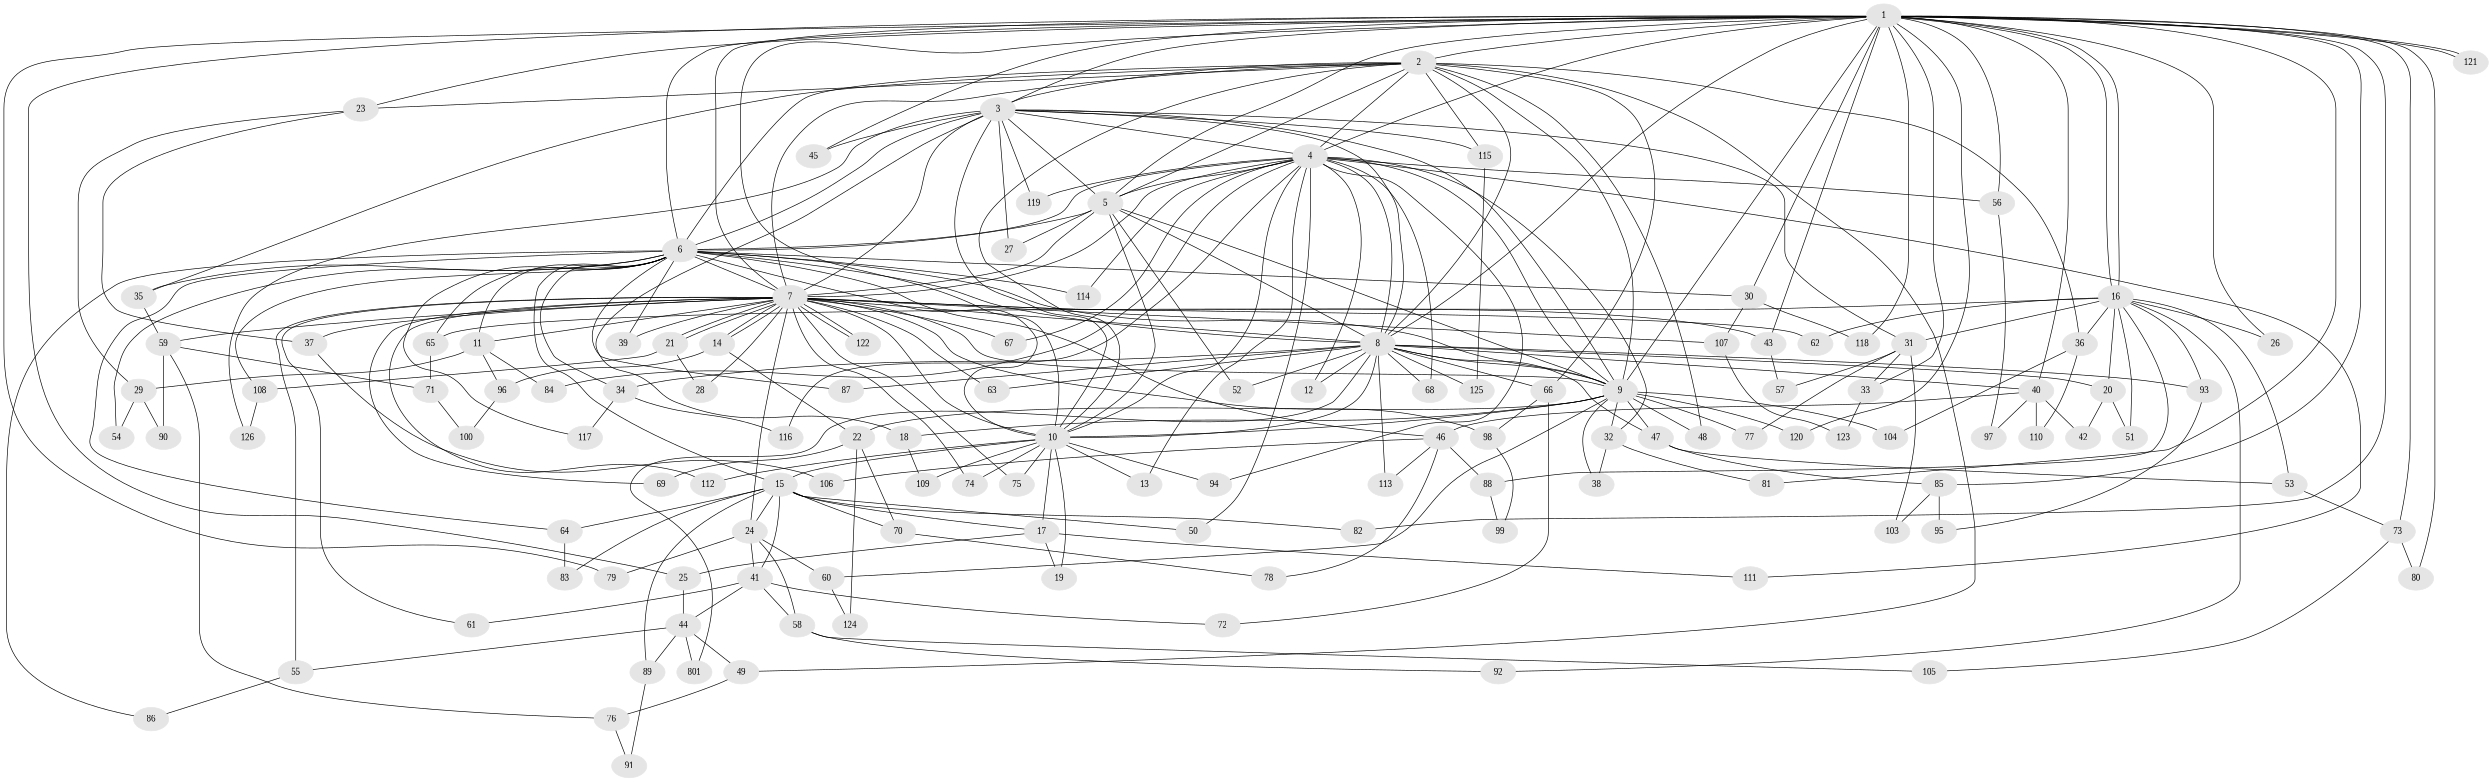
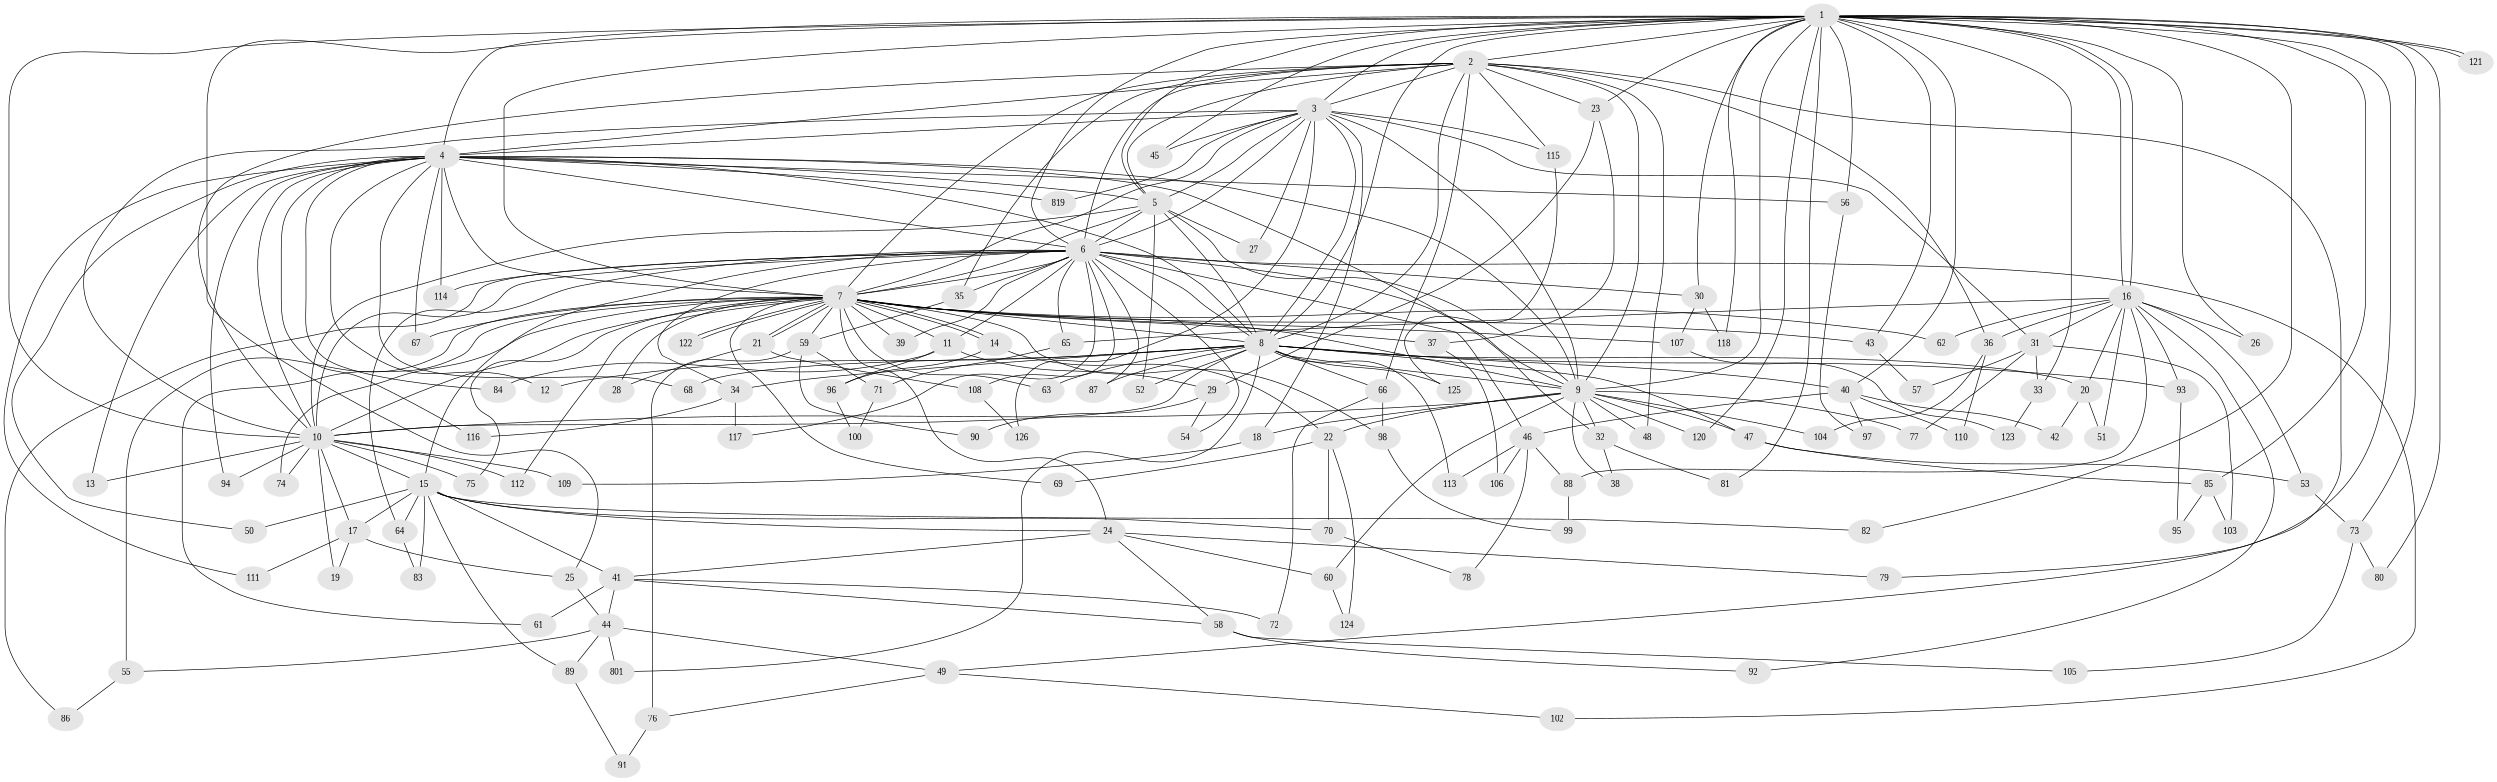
(1034, 203) -> (1058, 203)
none -> (1557, 719)
